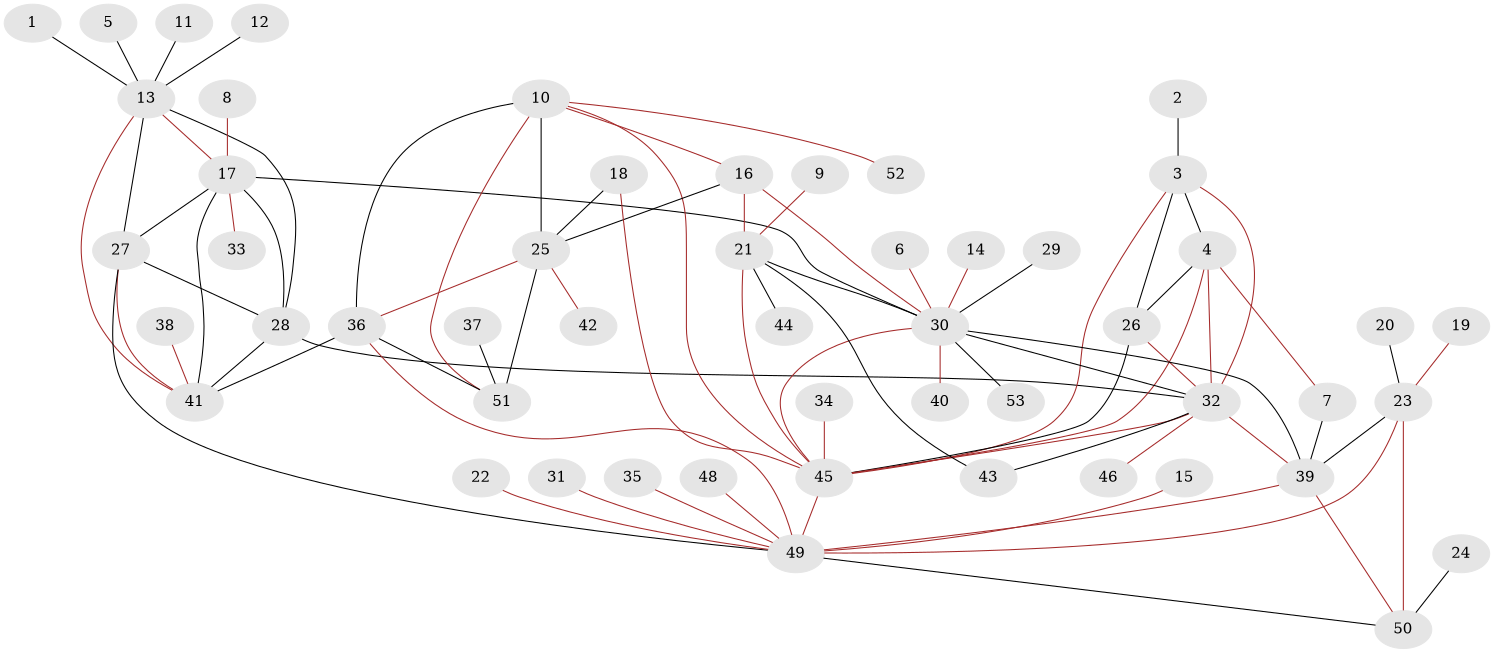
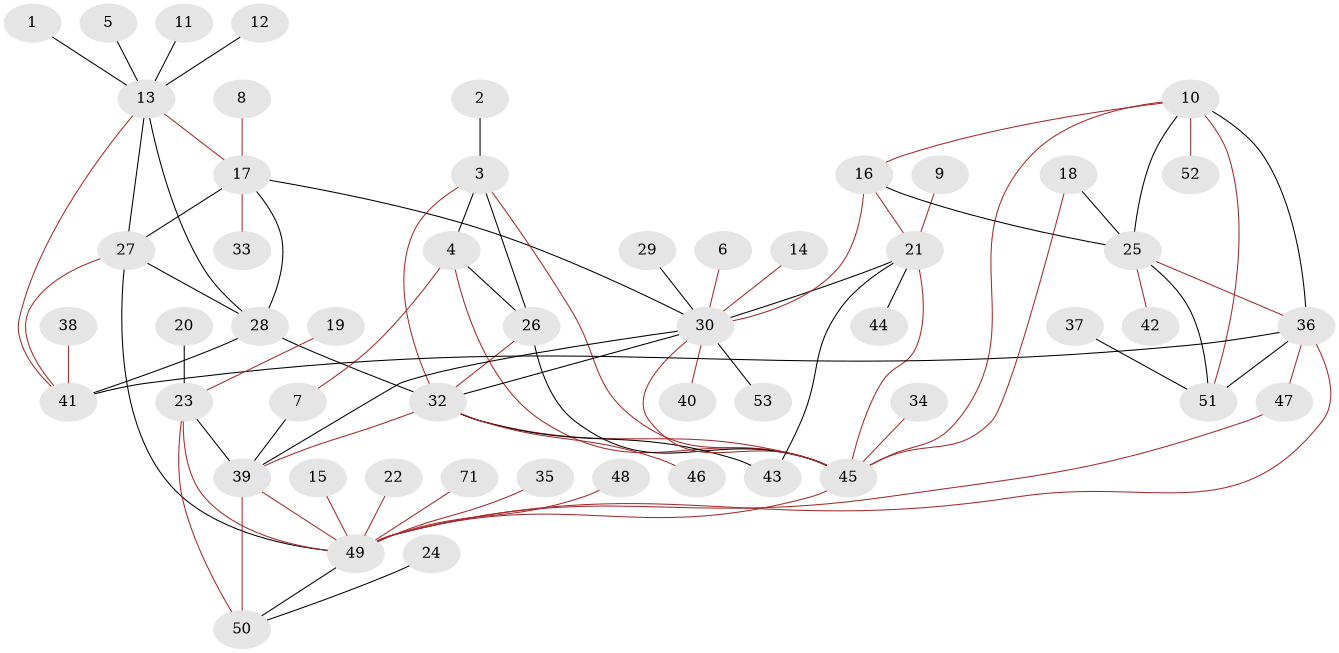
(199, 276) -> none
(1210, 326) -> none
none -> (1284, 402)
(557, 478) -> (470, 478)
